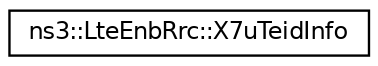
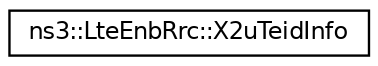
(189, 33) -> (189, 33)
